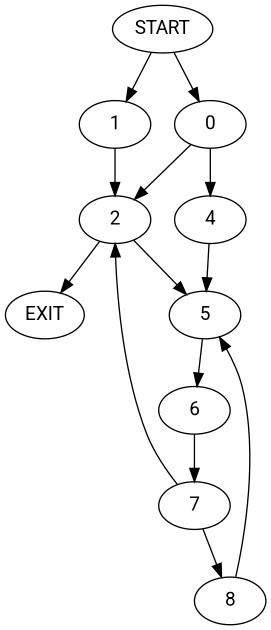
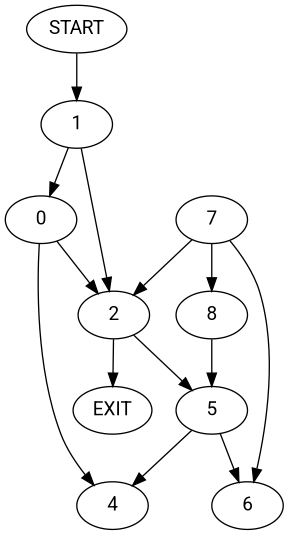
(184, 71) -> (61, 166)
(208, 261) -> (167, 453)
(194, 451) -> (269, 351)
